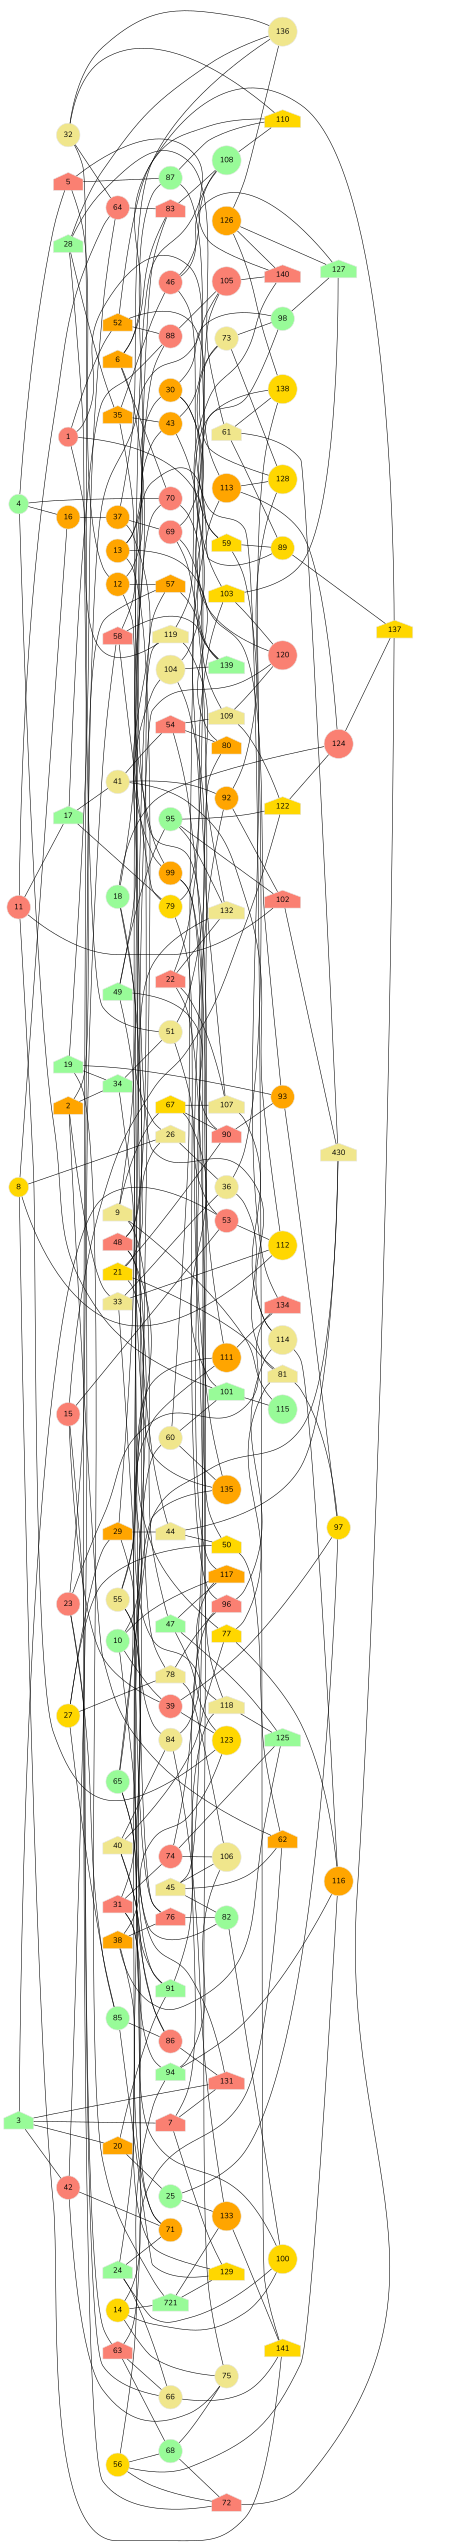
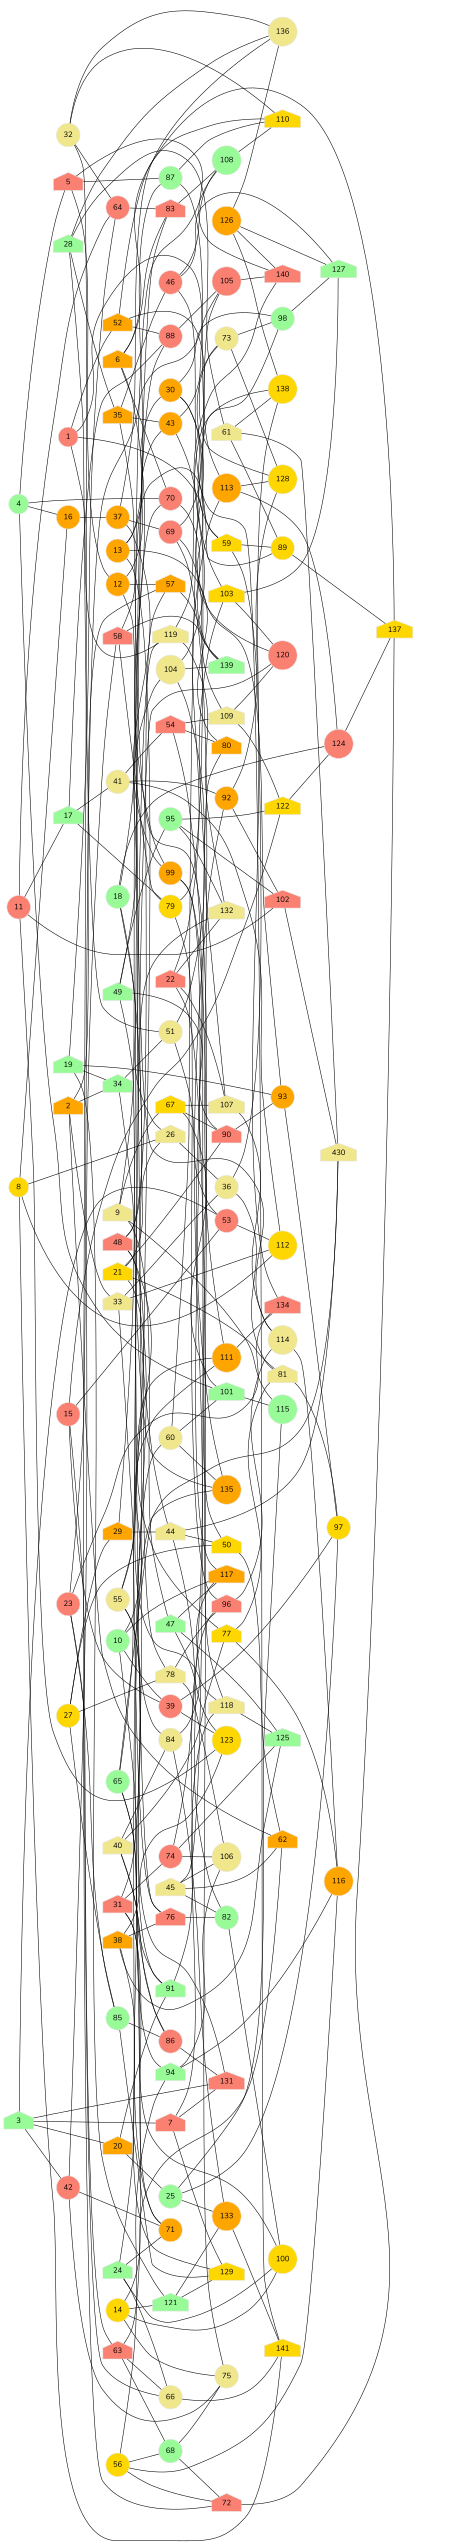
none -> (266, 1699)
(134, 1771) -> (193, 1650)
(170, 2303) -> (170, 2303)
